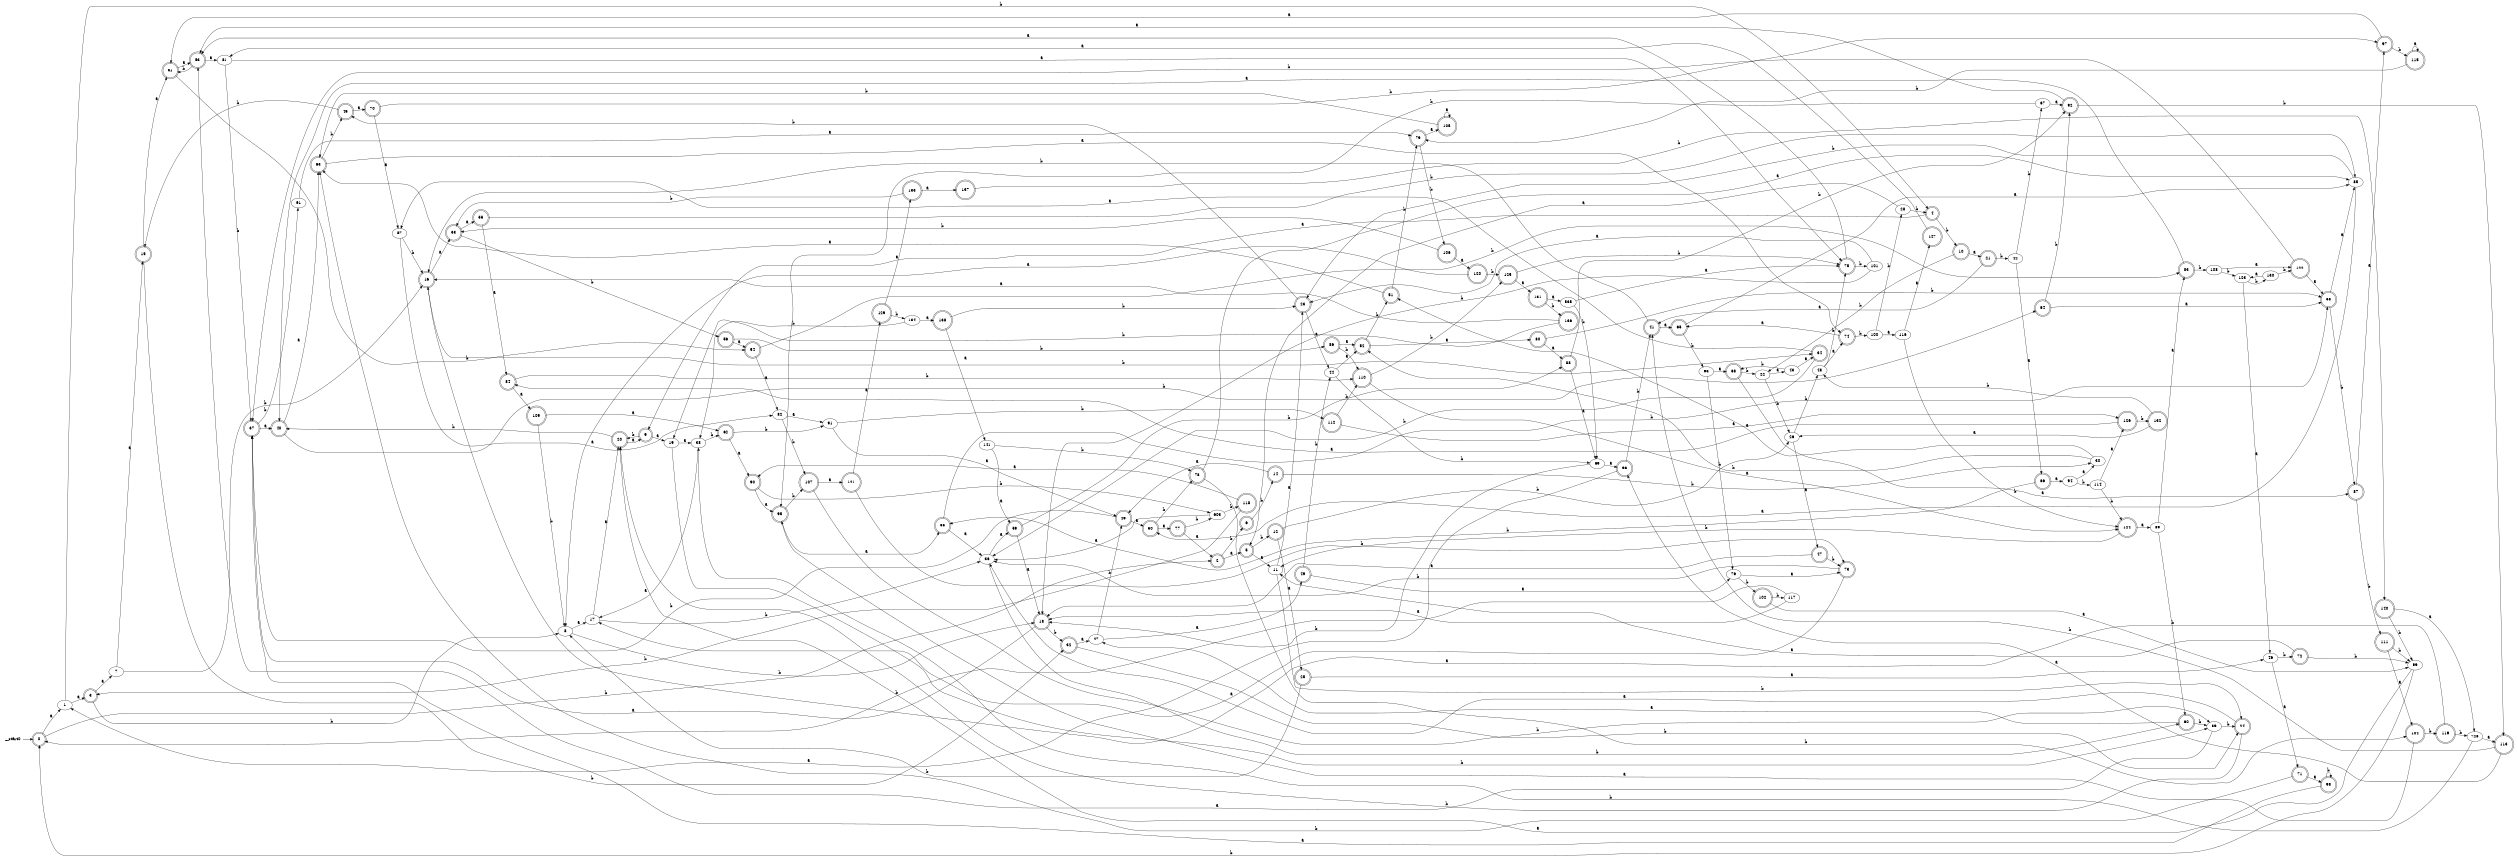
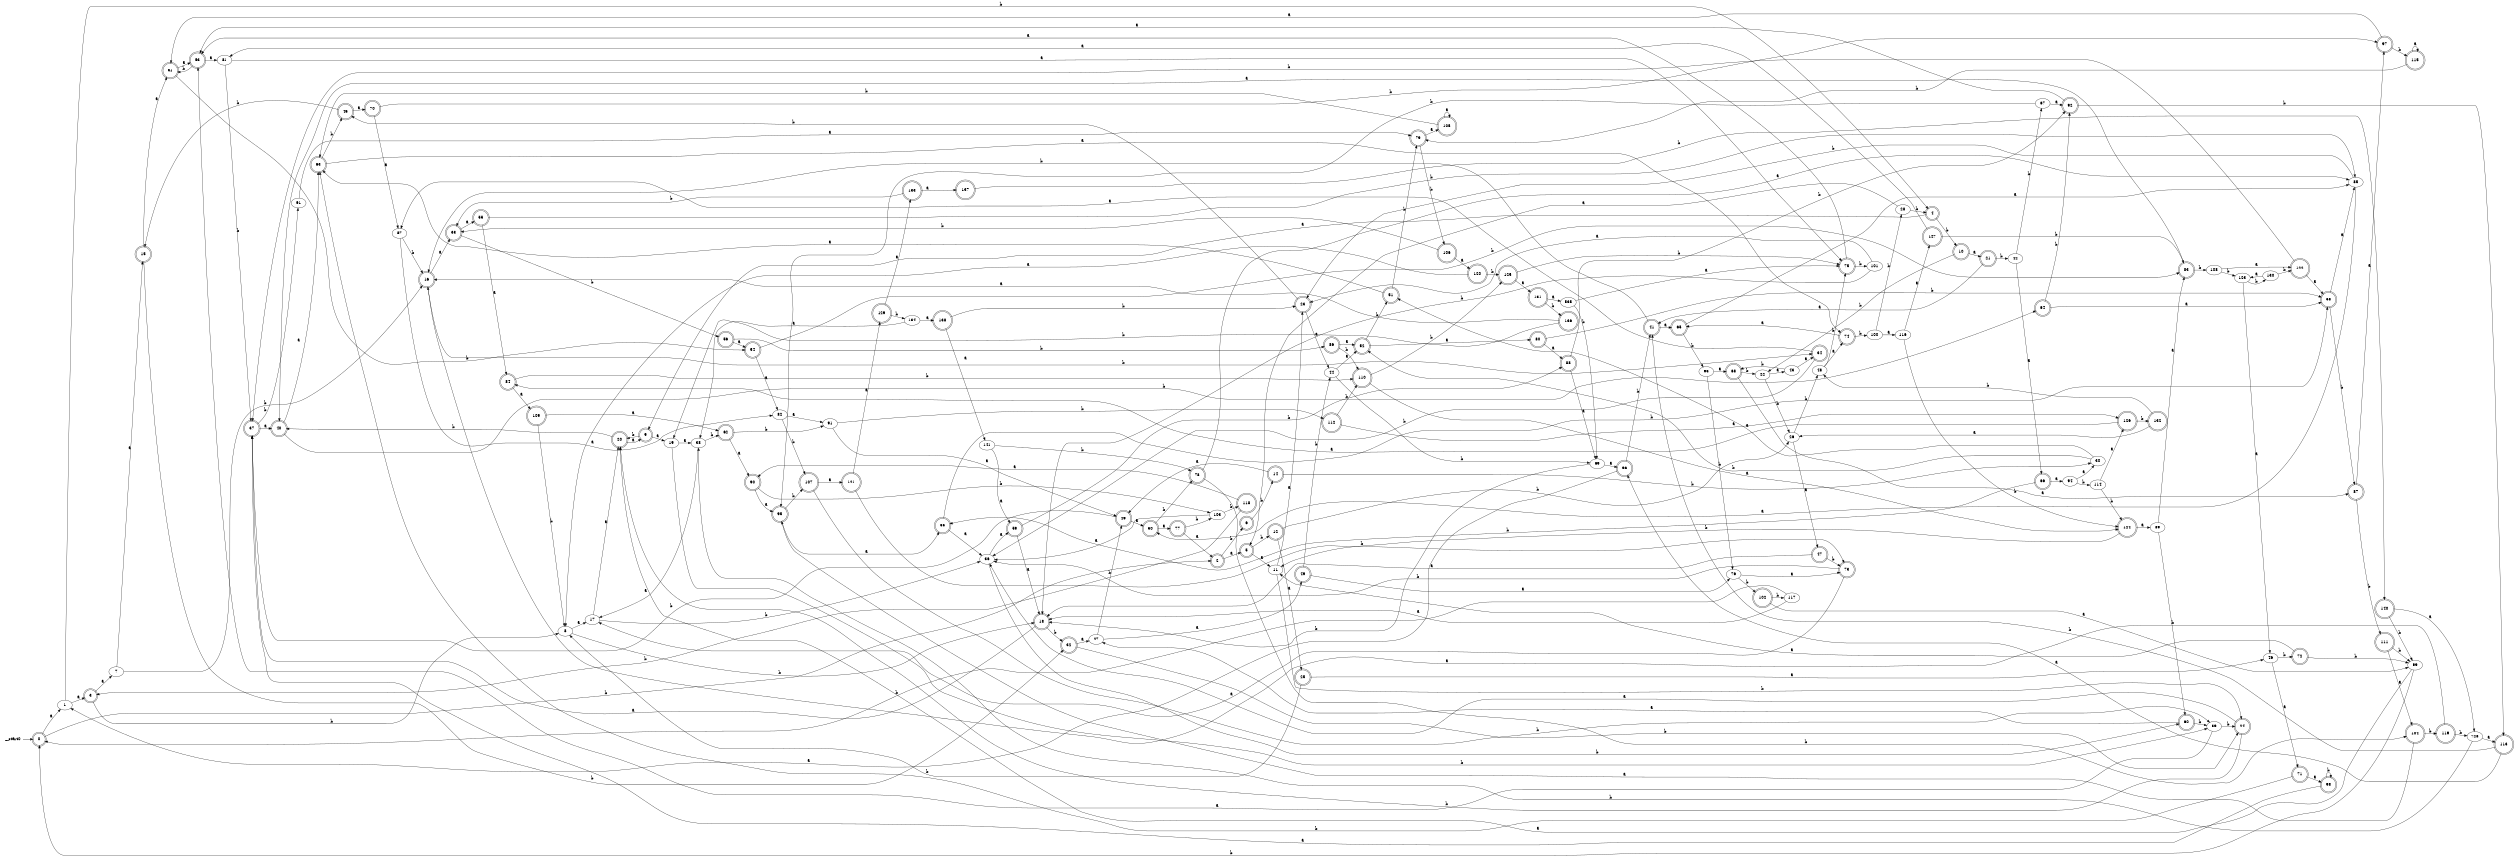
none -> (2068, 237)
(794, 324) -> (794, 324)
(1217, 515) -> (1217, 515)
